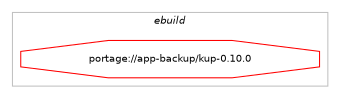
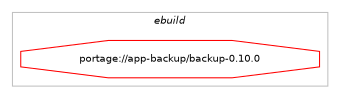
(170, 59) -> (170, 59)
